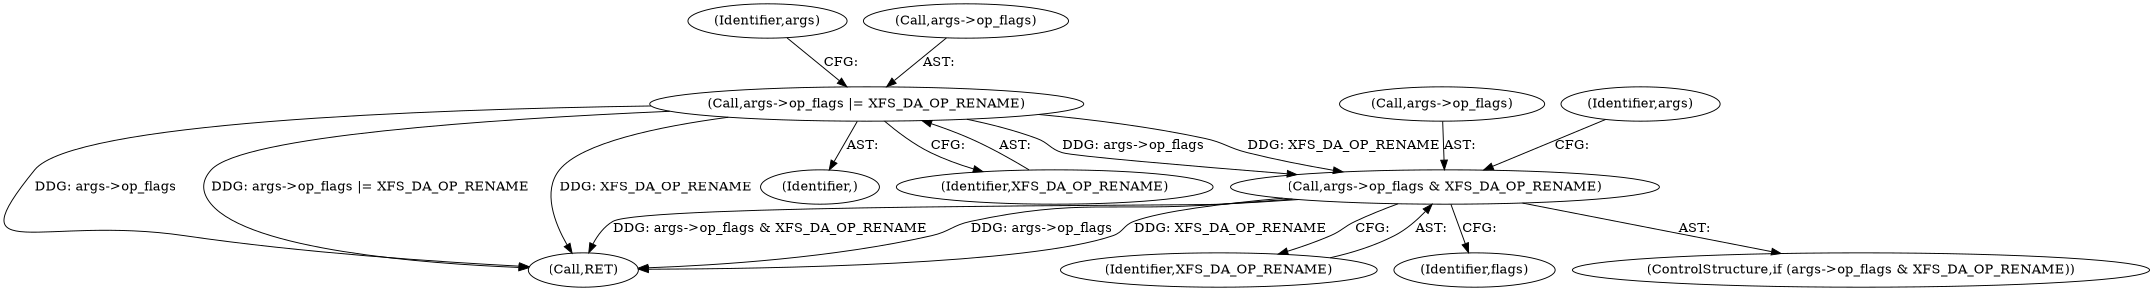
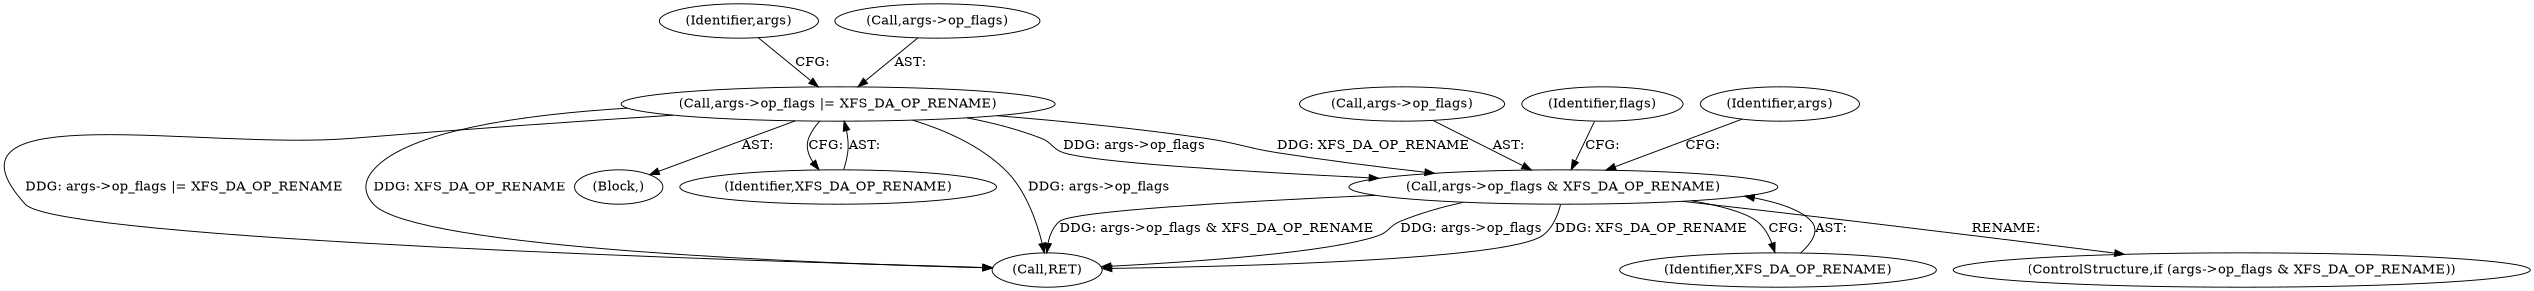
(820, 187) -> (619, 187)
(1458, 224) -> (1585, 141)
(1697, 229) -> (2008, 229)
